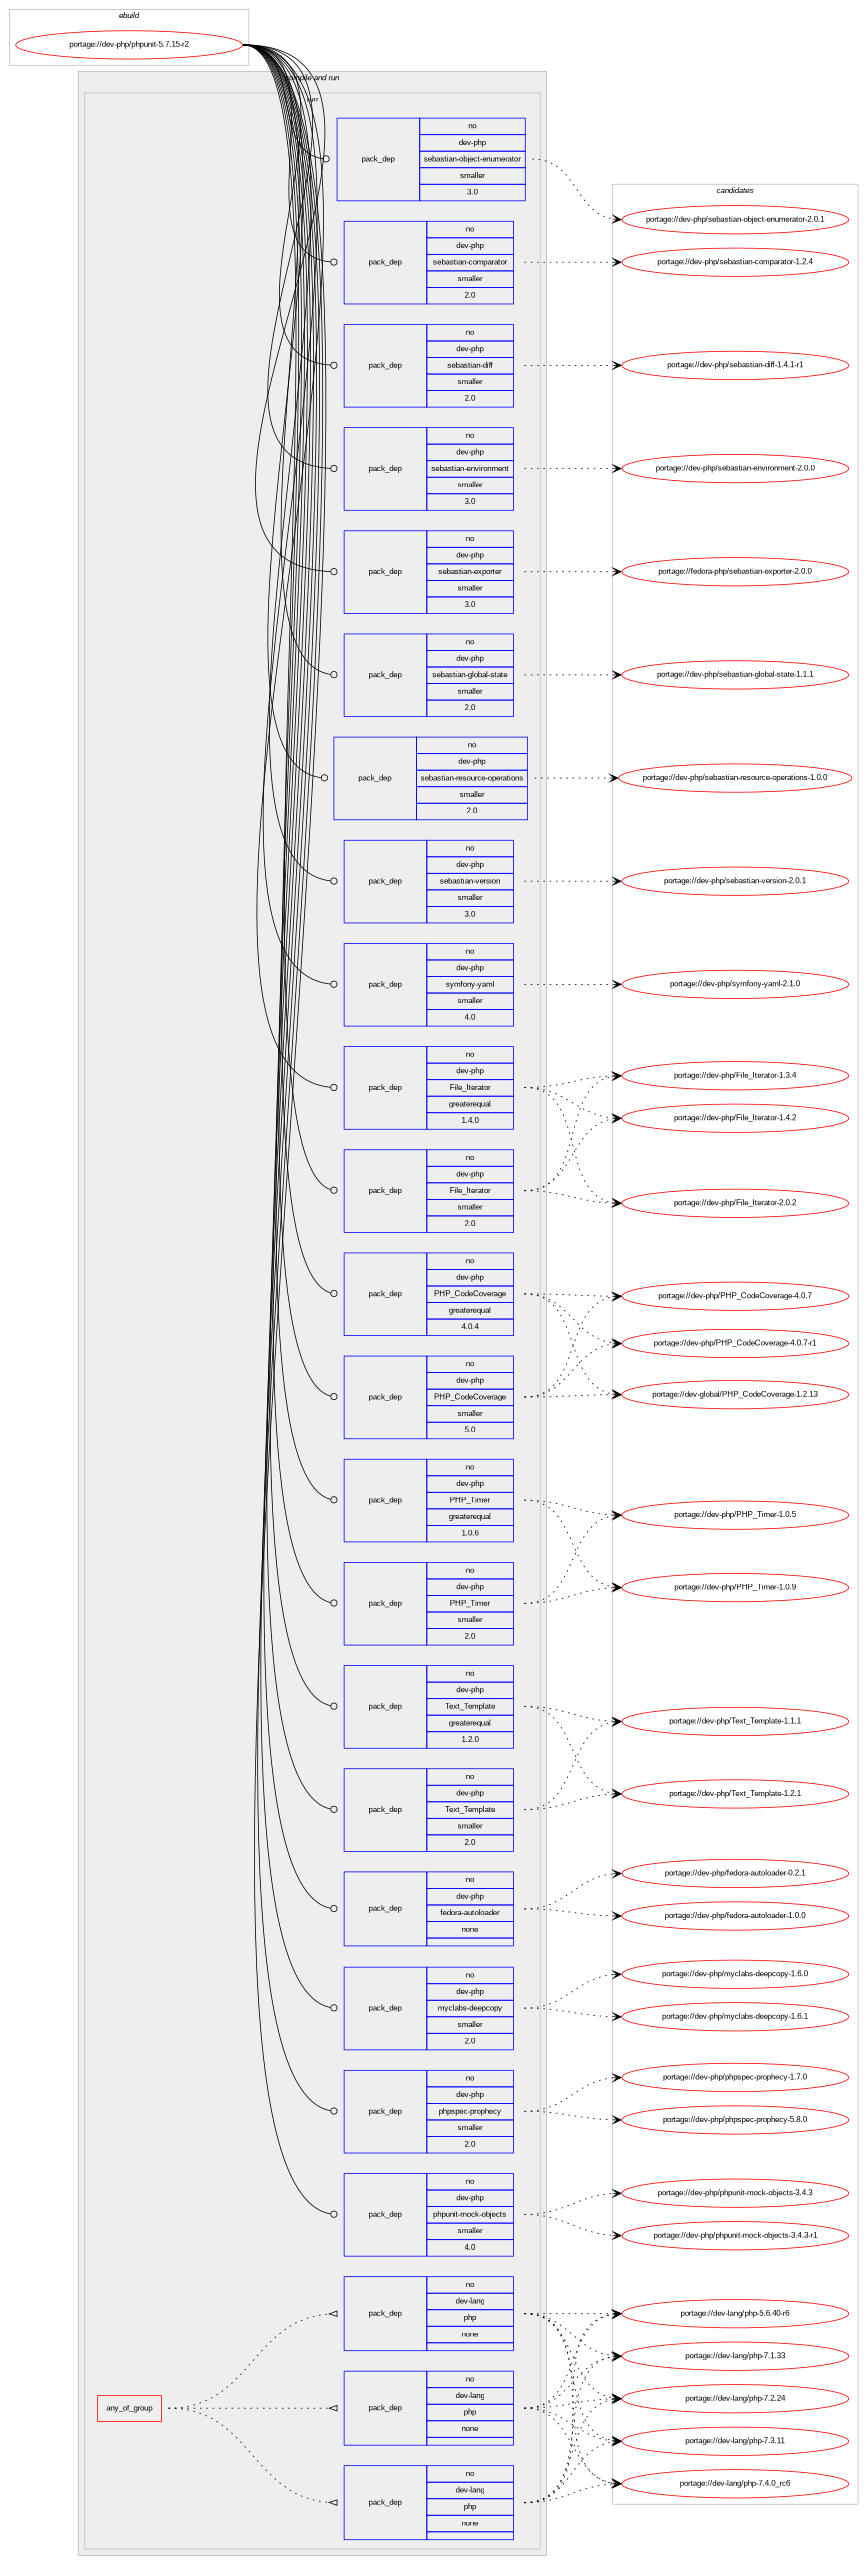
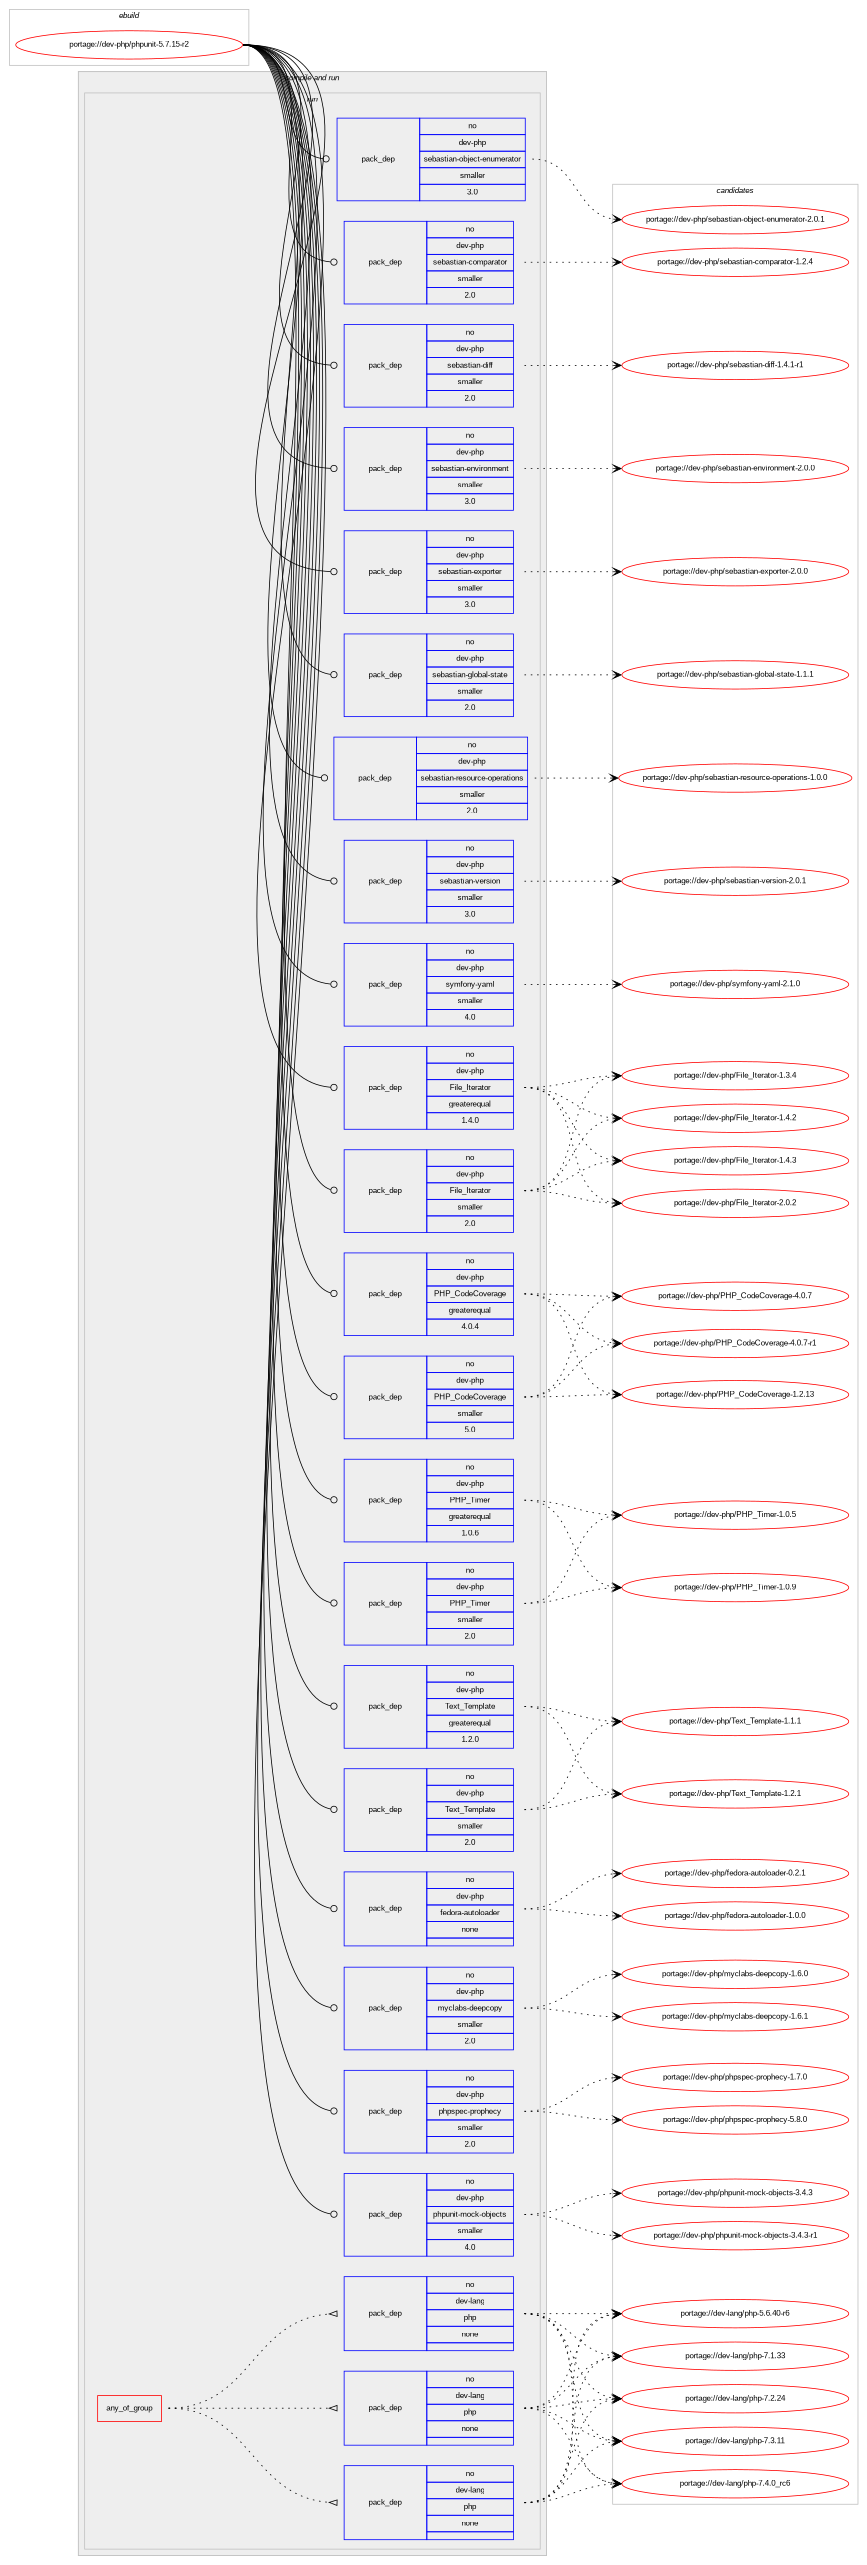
(735, 572) -> (735, 572)
none -> (735, 1161)
(735, 1395) -> (735, 1395)
